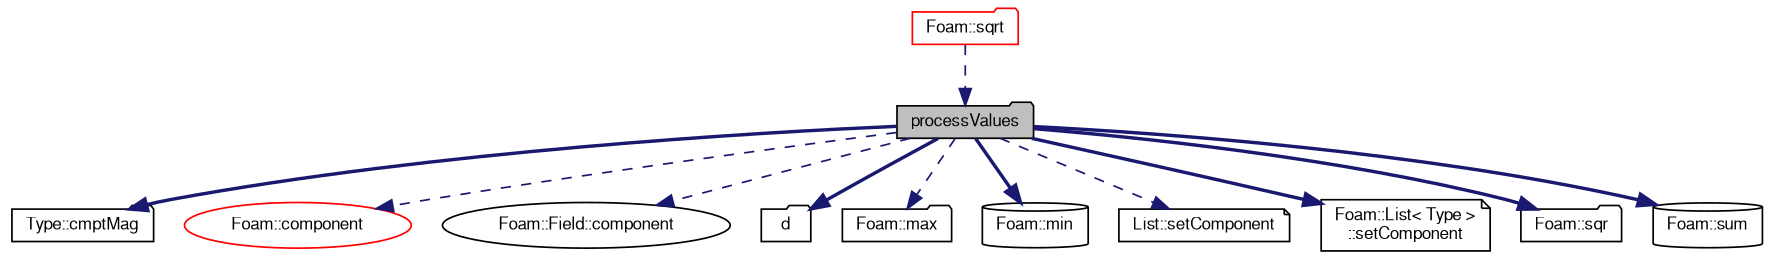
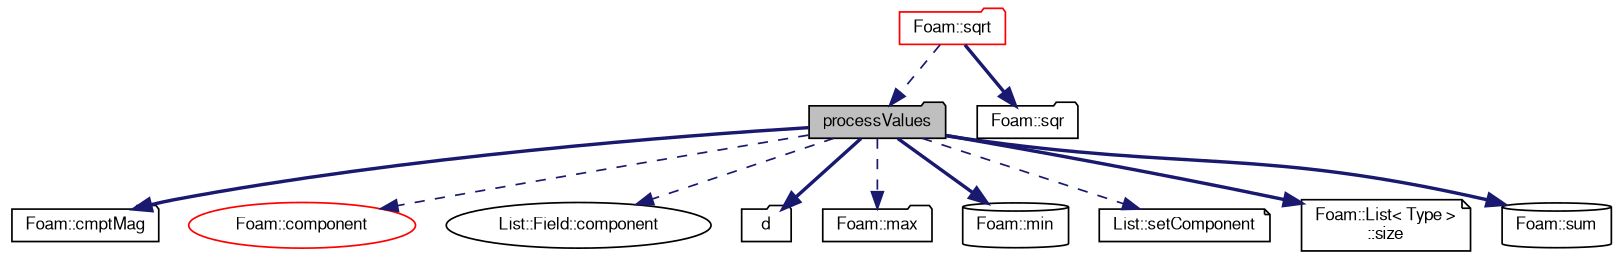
(1278, 156) -> (985, 69)
(83, 225) -> (85, 225)
(586, 225) -> (579, 225)
(1406, 225) -> (1386, 225)
